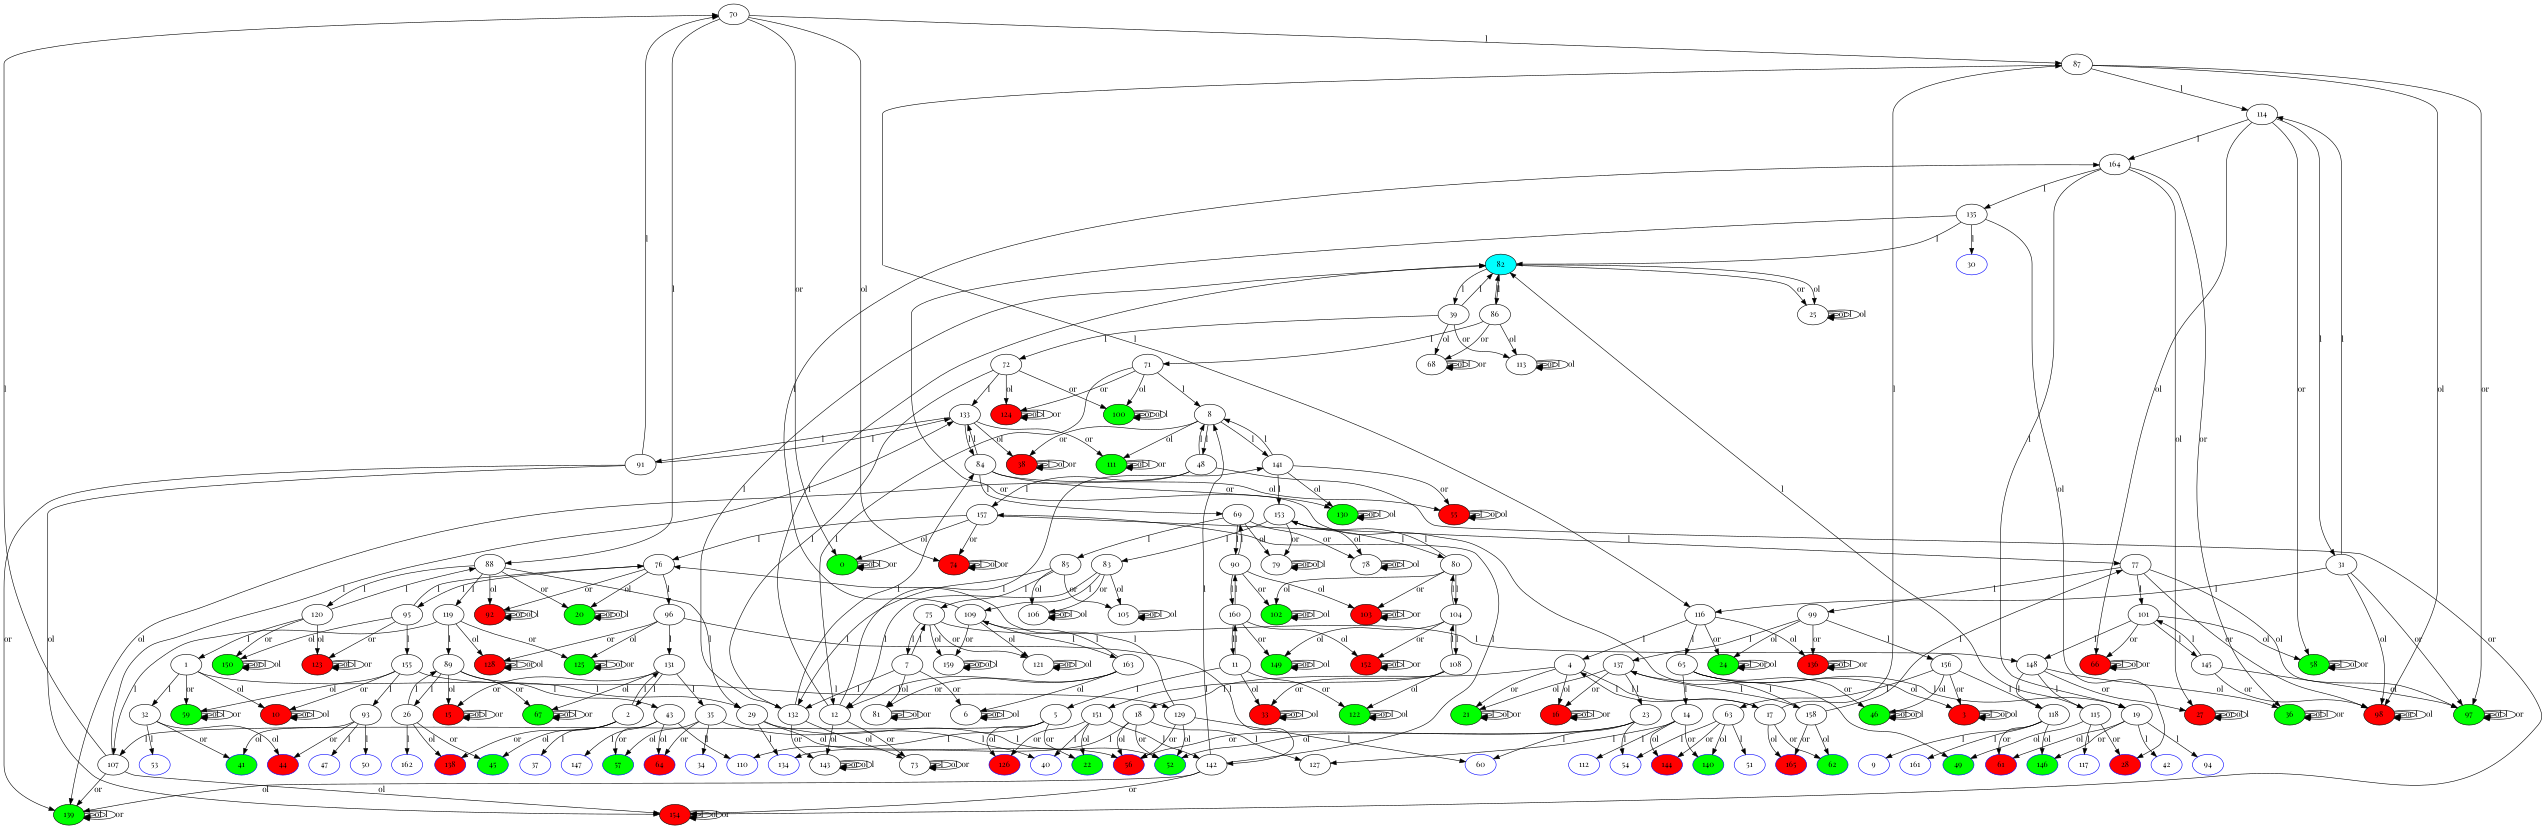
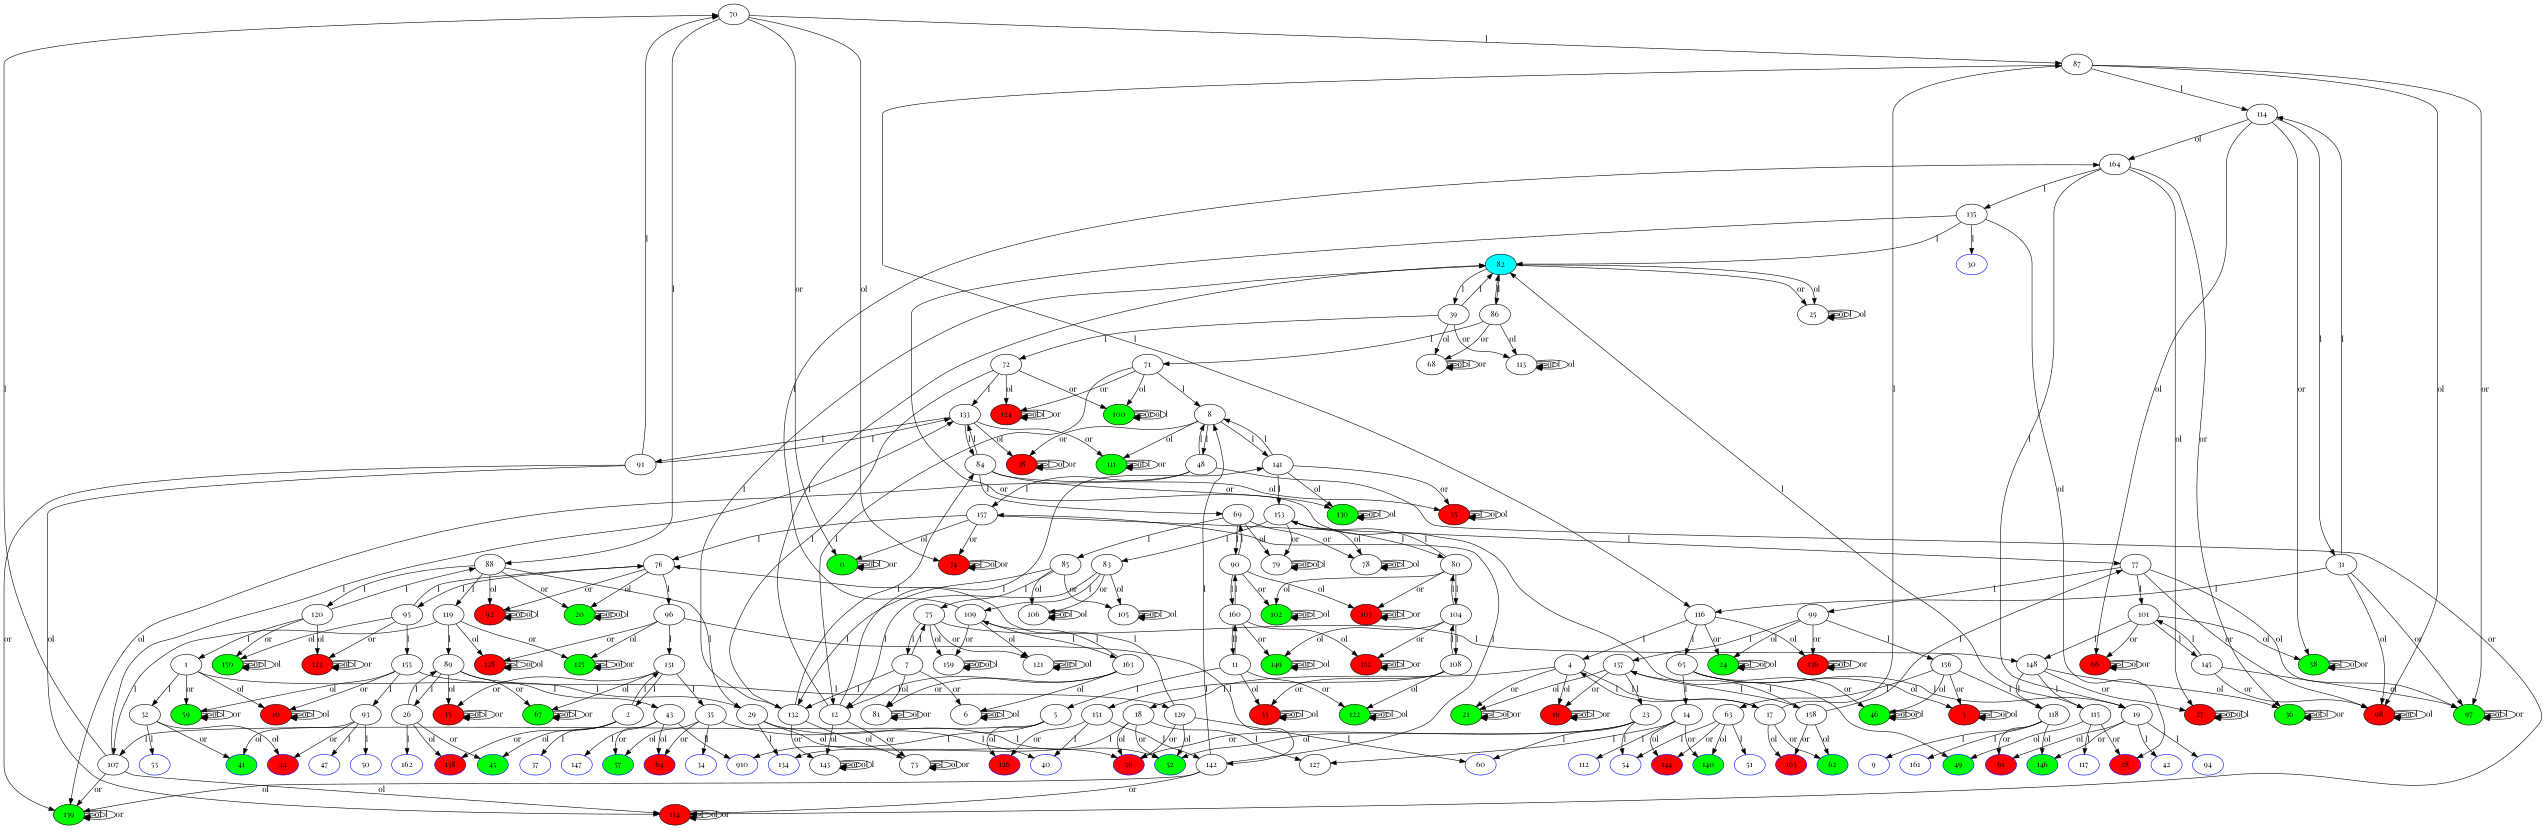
(2198, 139) -> (2198, 139)
(742, 765) -> (742, 765)
(1087, 765) -> none
